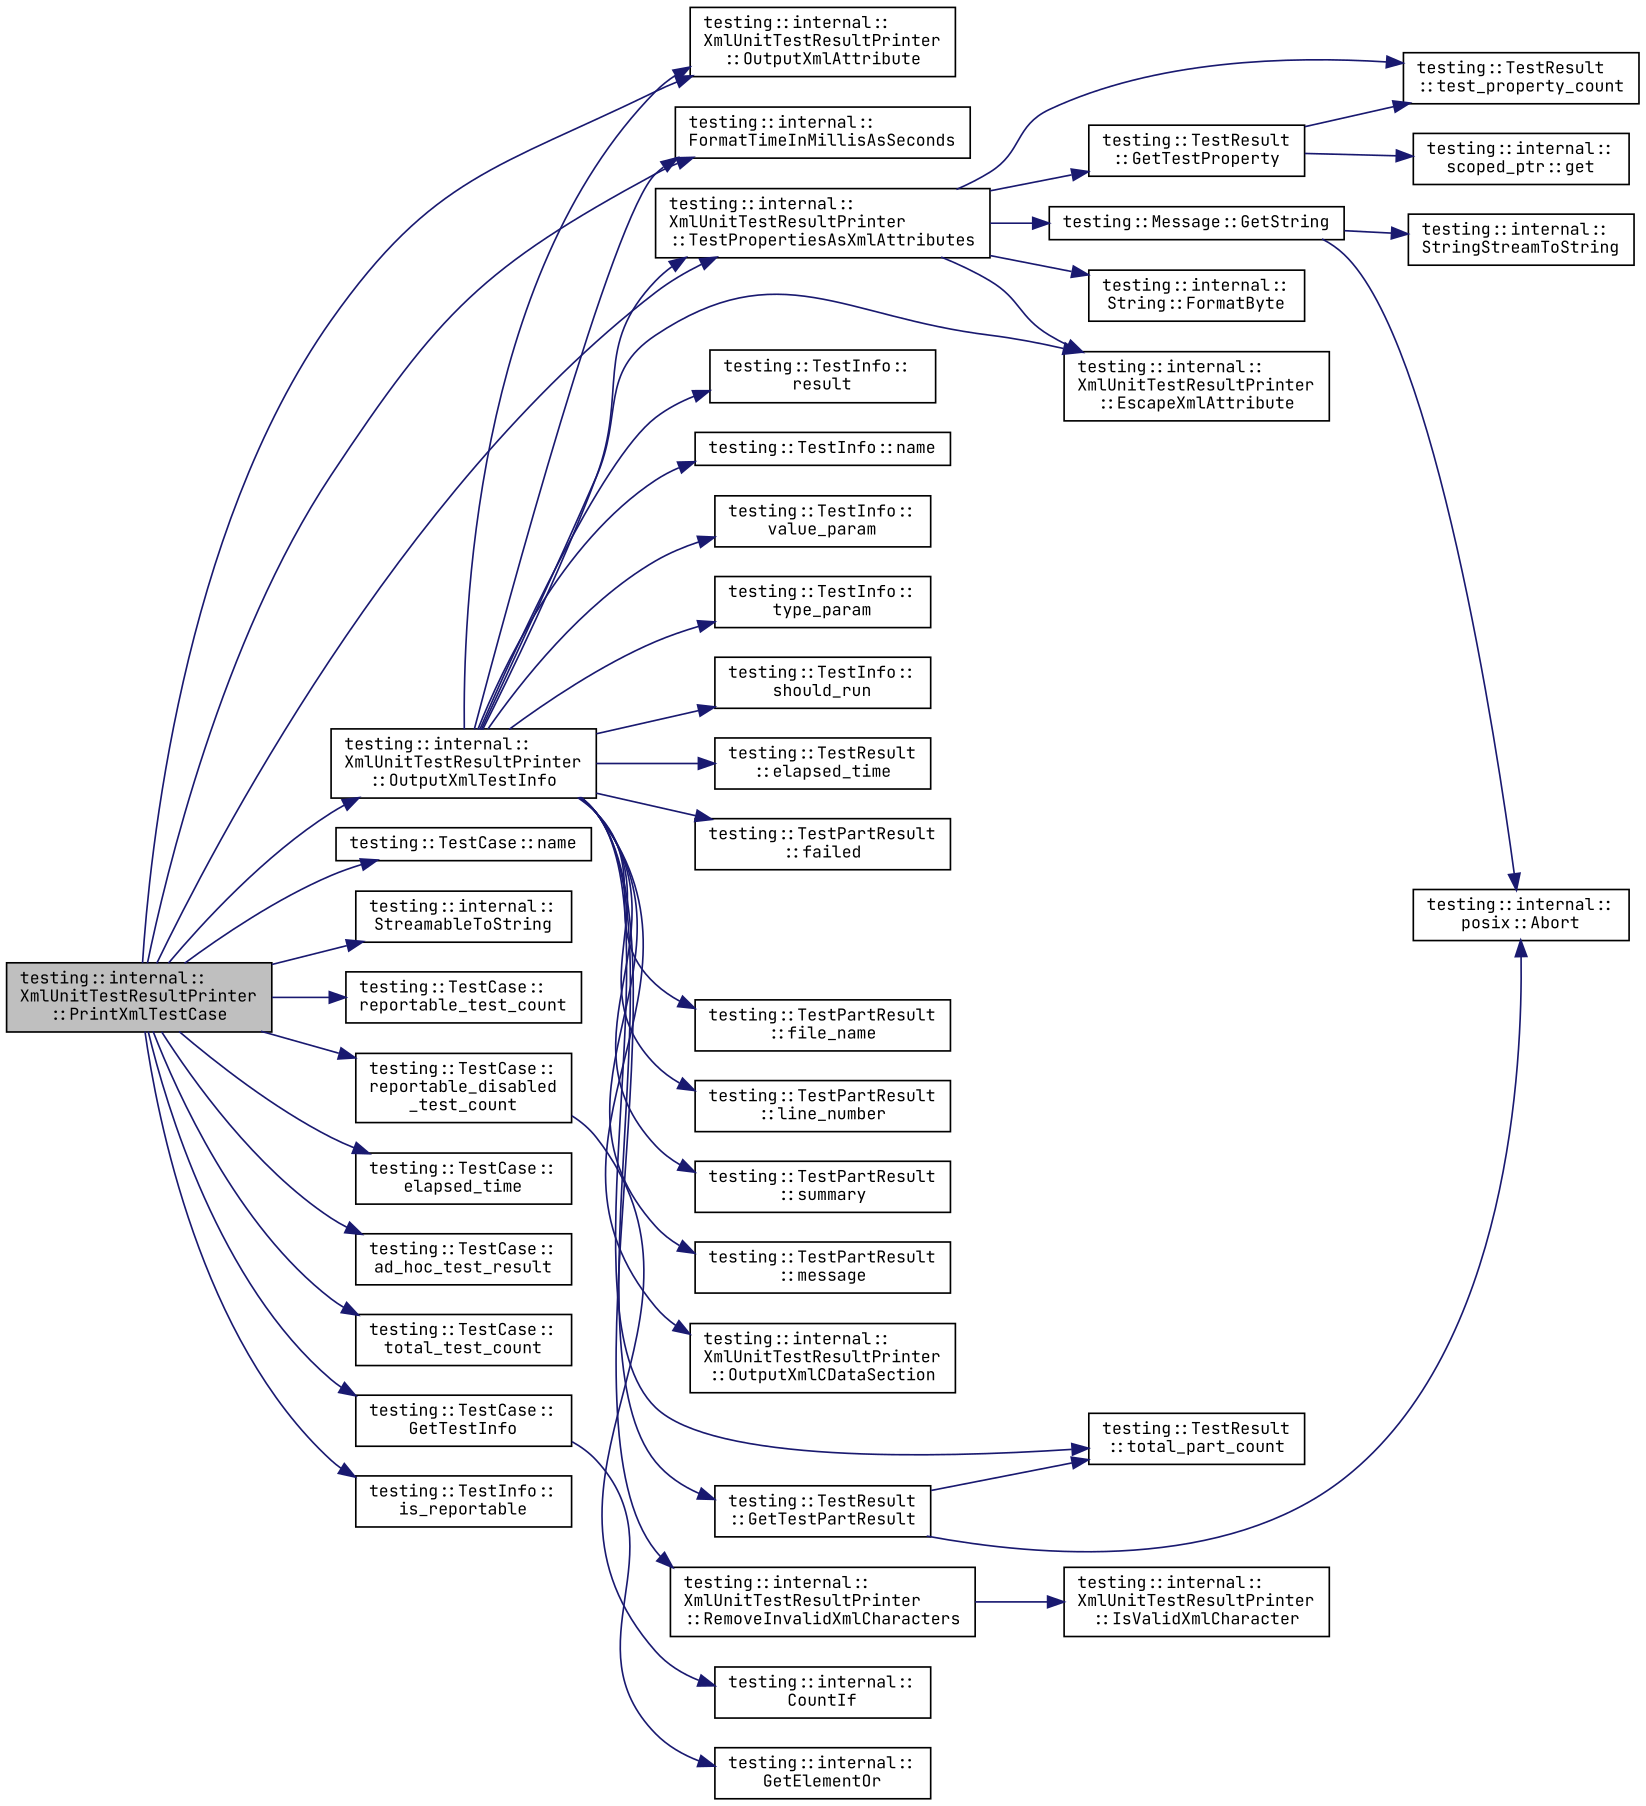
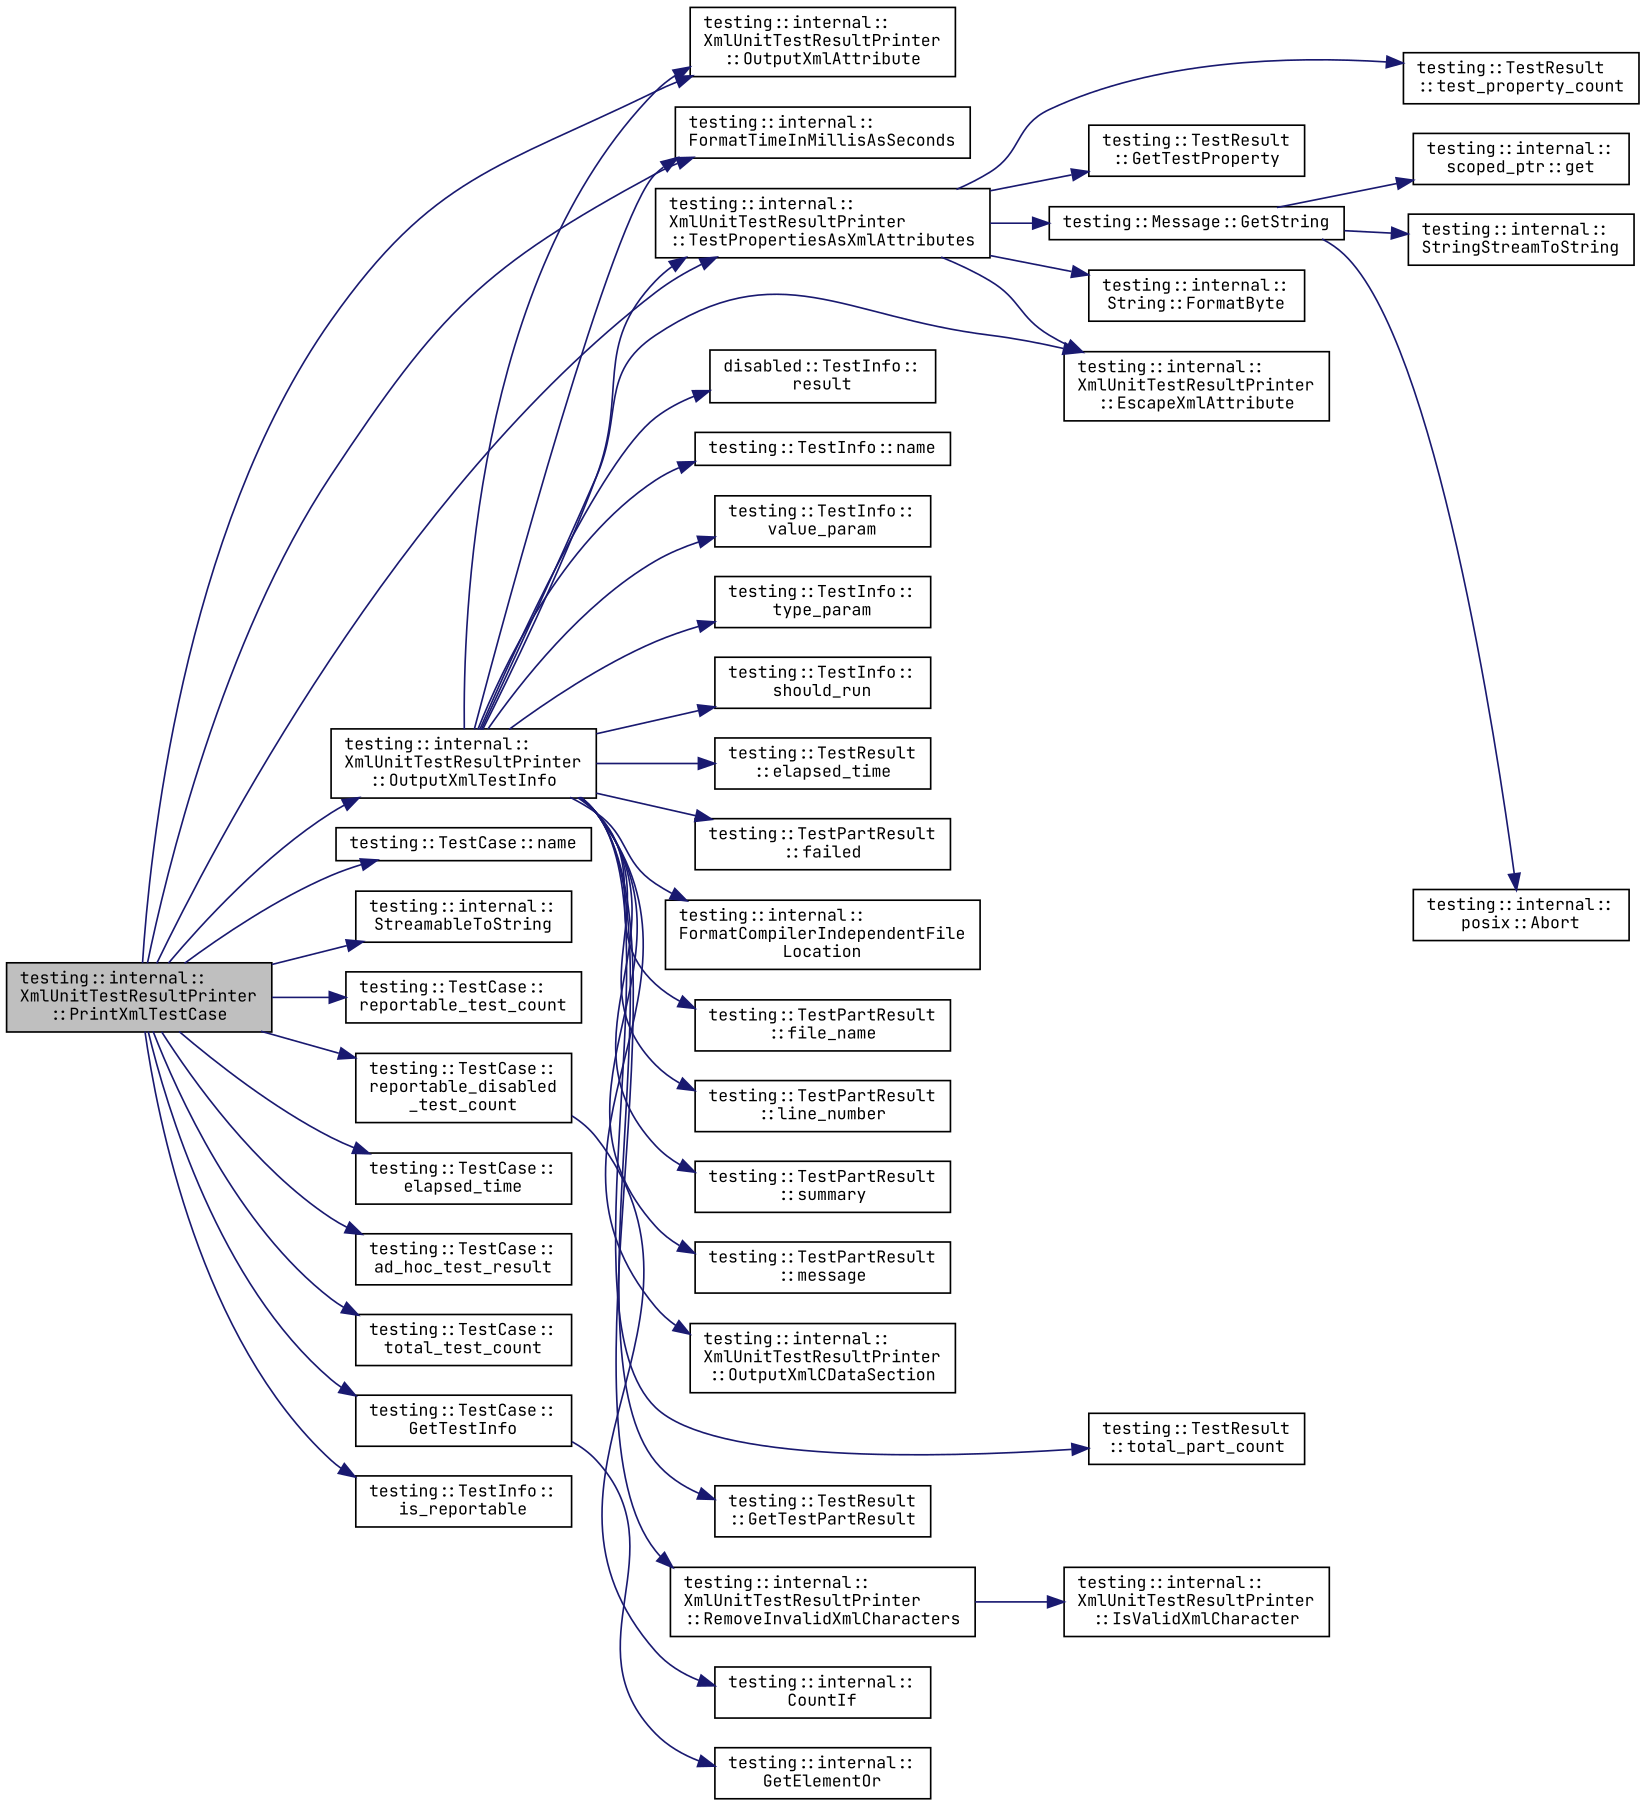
(1349, 117) -> none
(1351, 155) -> (1337, 195)
(823, 376) -> (823, 376)
none -> (823, 935)
(1392, 1431) -> none
(1002, 1477) -> none
